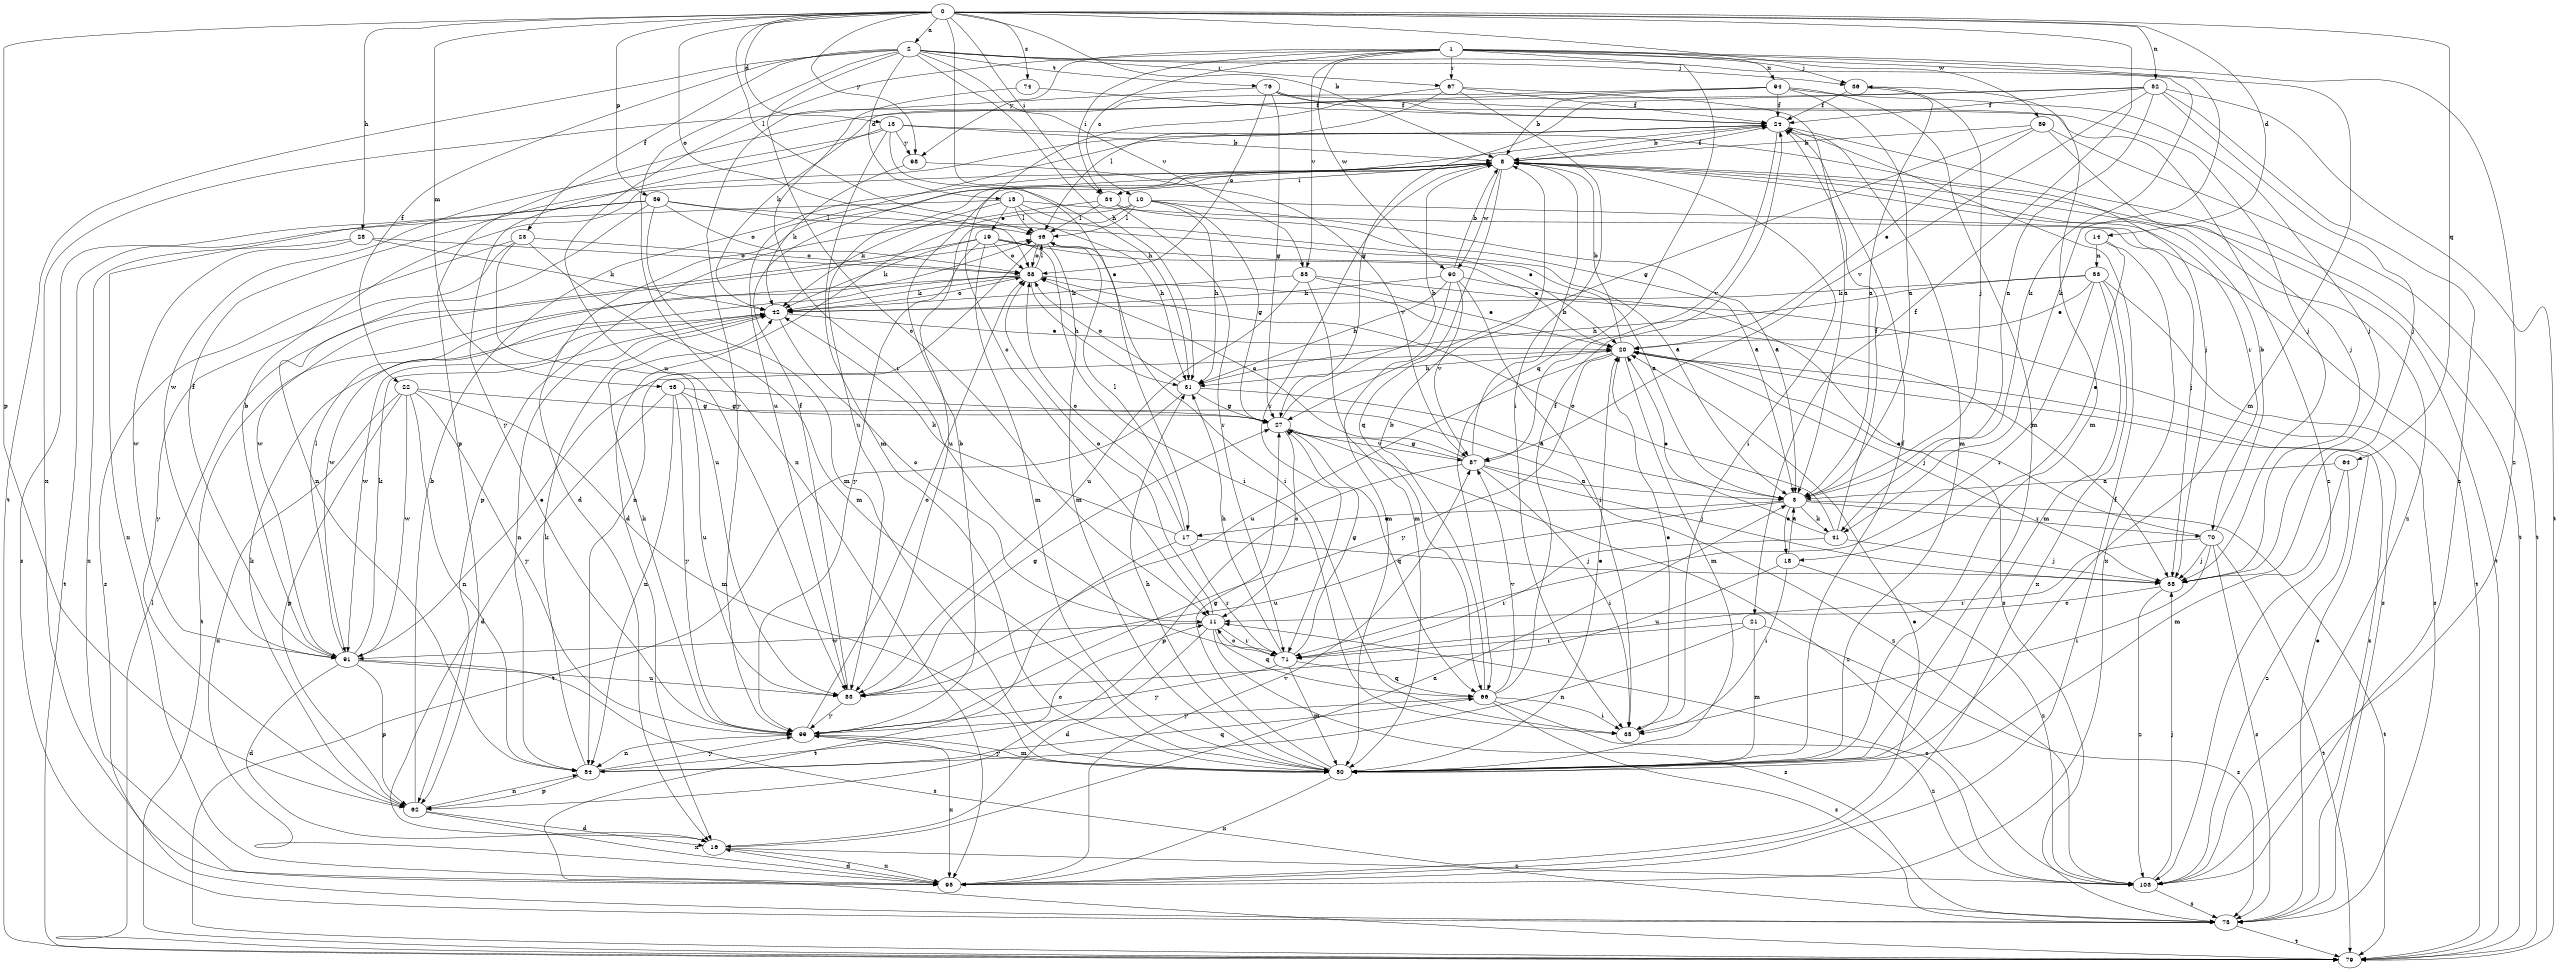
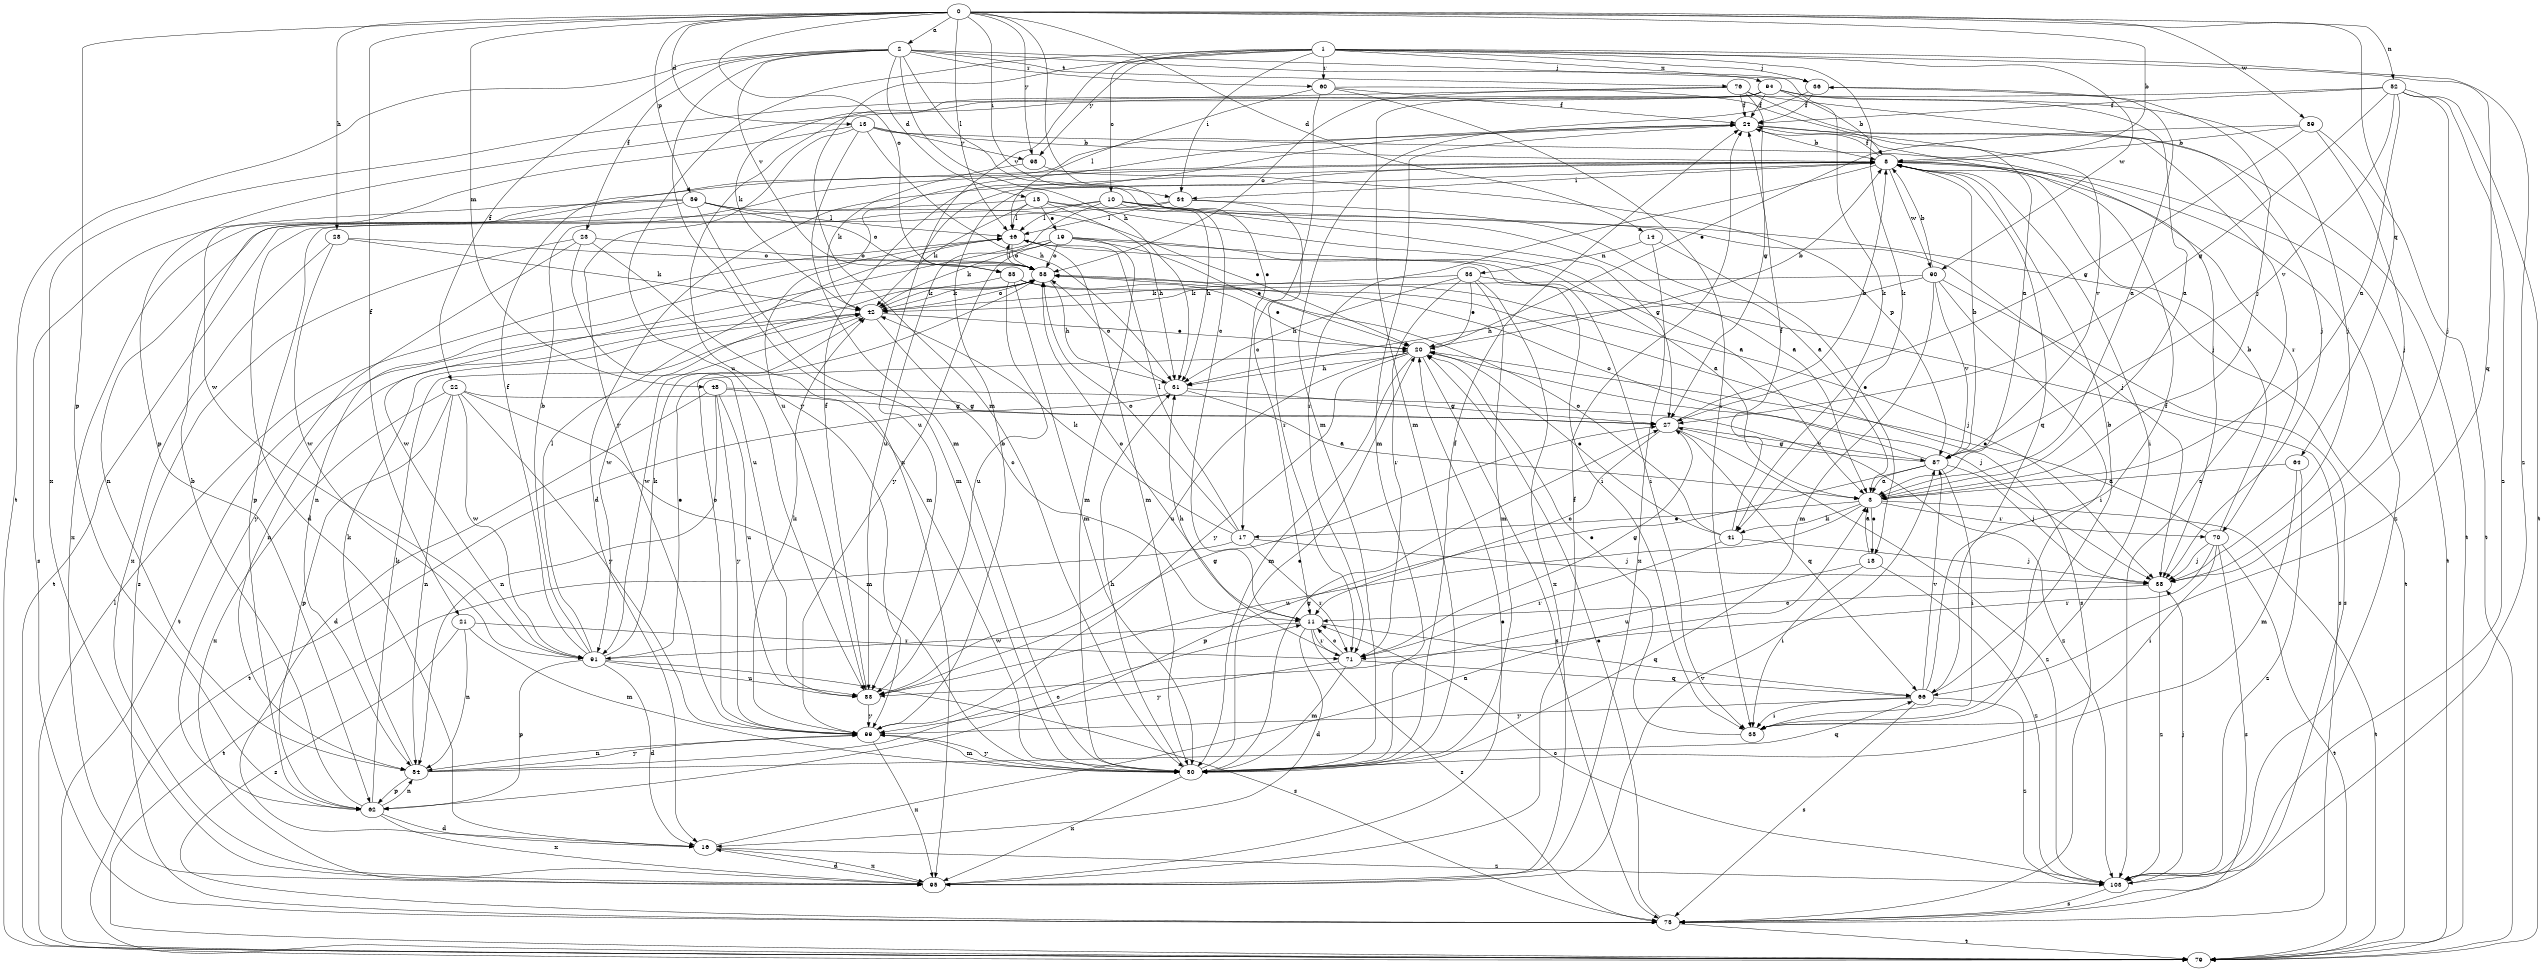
(1028, 87) -> none
(1451, 87) -> (1323, 87)
(1403, 312) -> (1892, 312)
